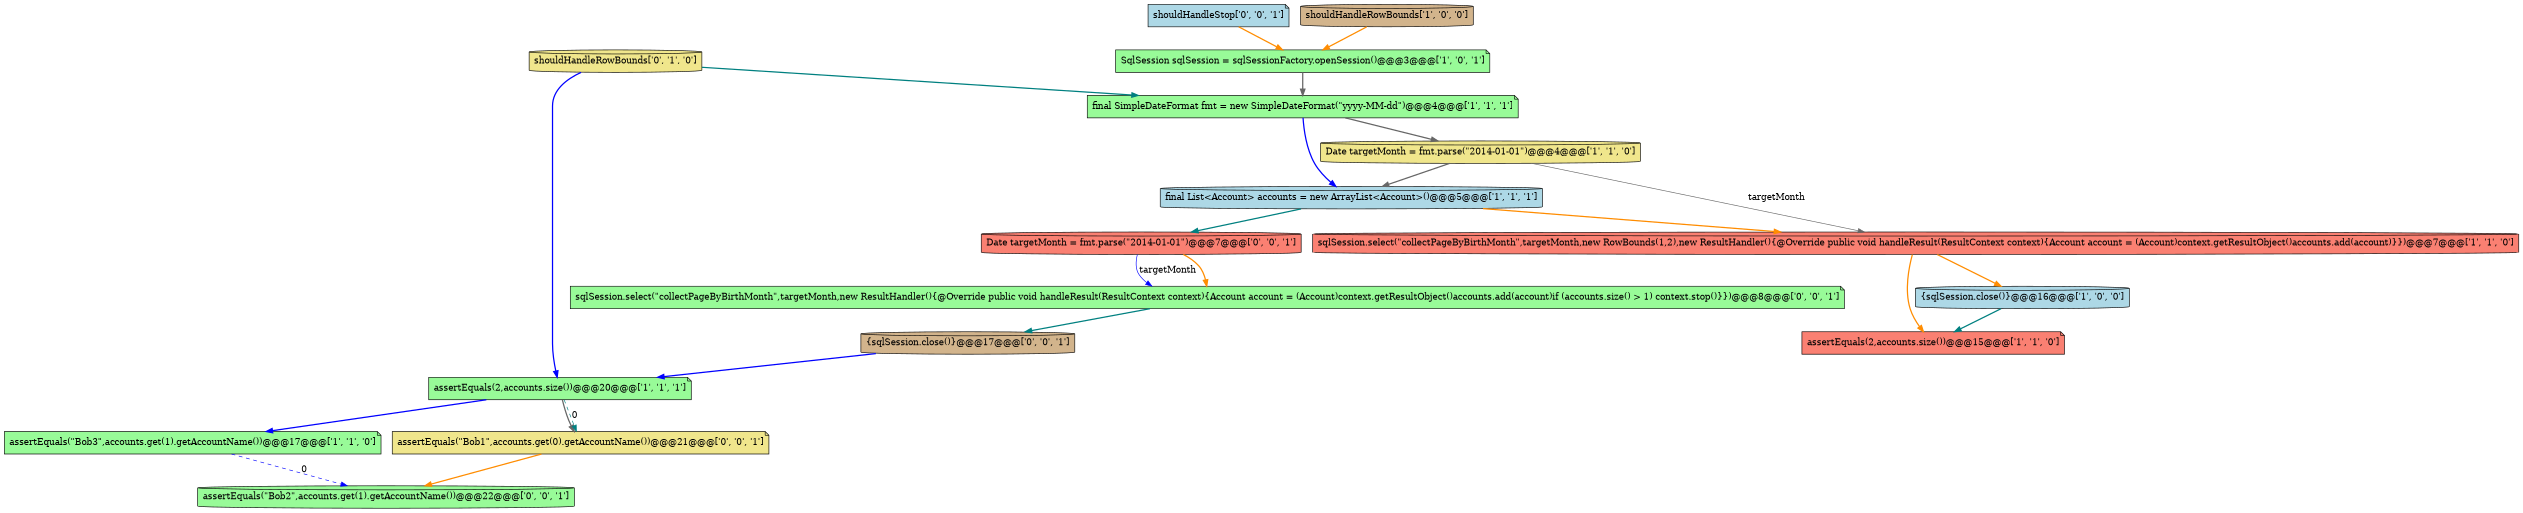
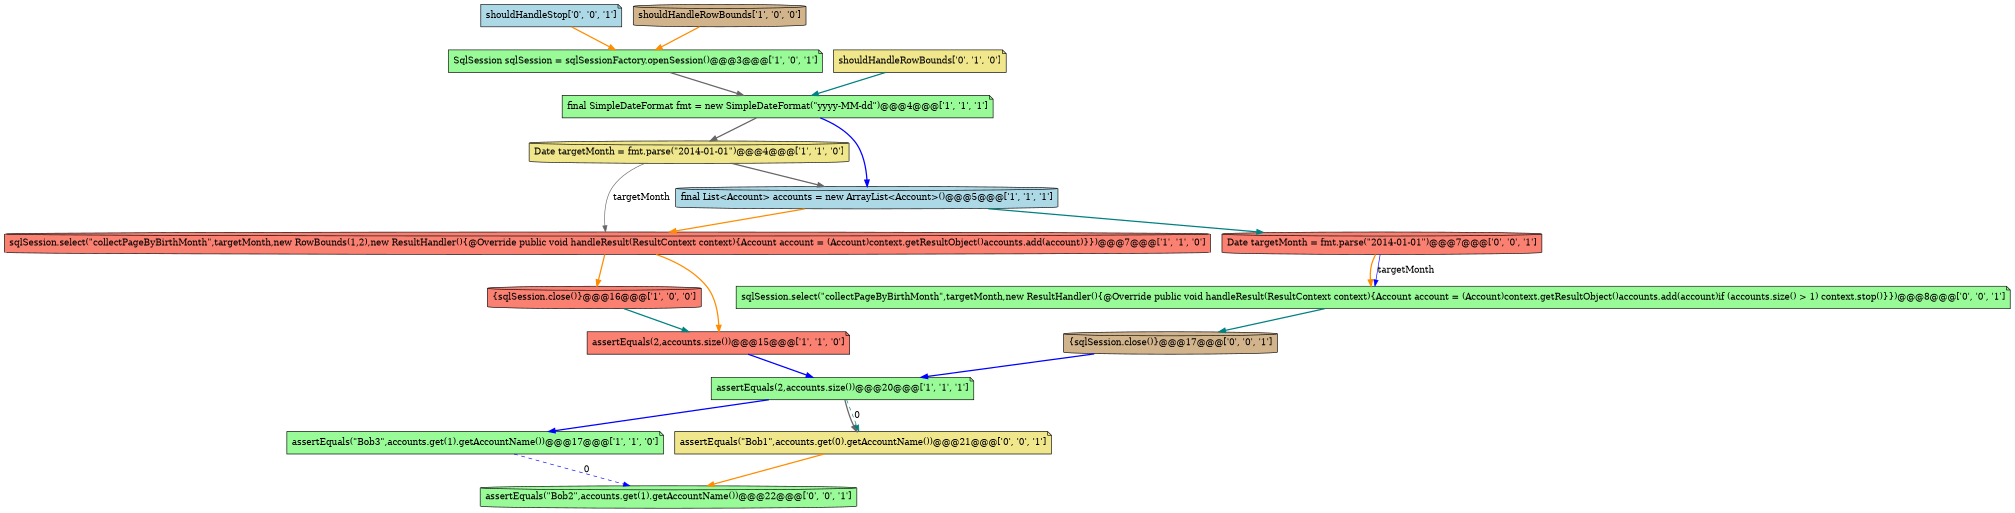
(616, 61) -> (920, 61)
(553, 215) -> (777, 365)
(2022, 297) -> (594, 297)
